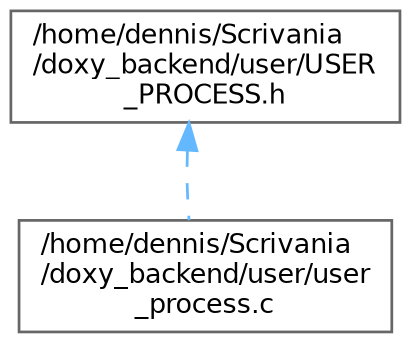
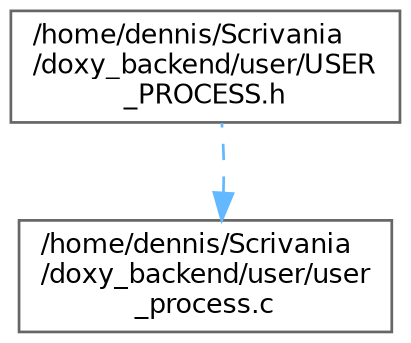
(187, 185) -> (224, 158)
